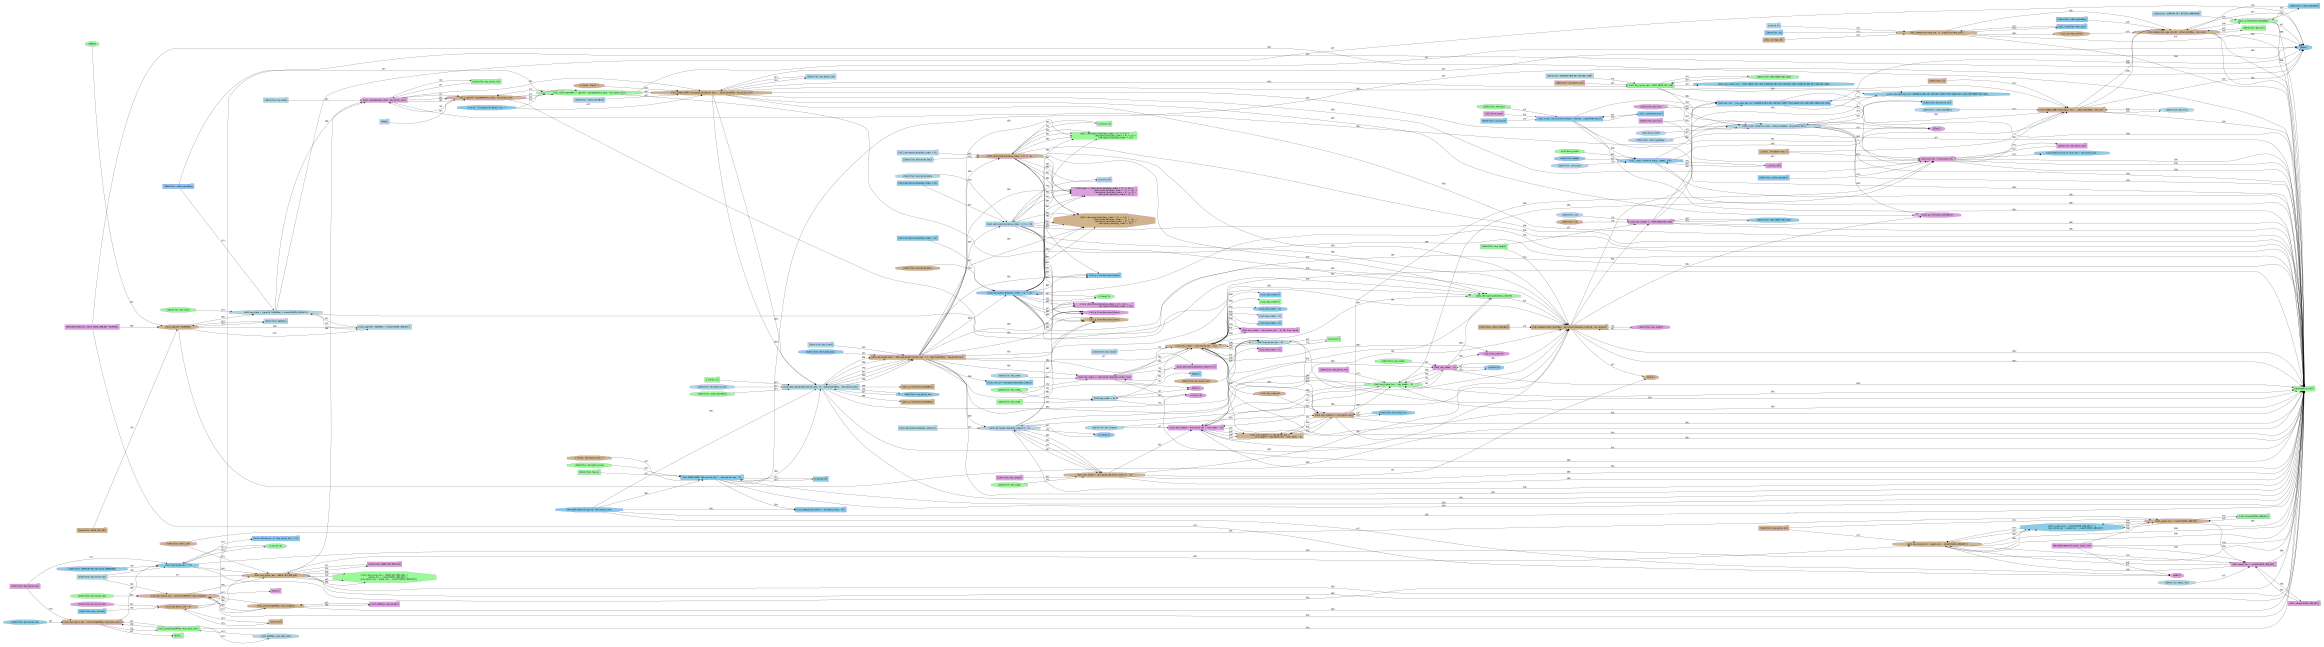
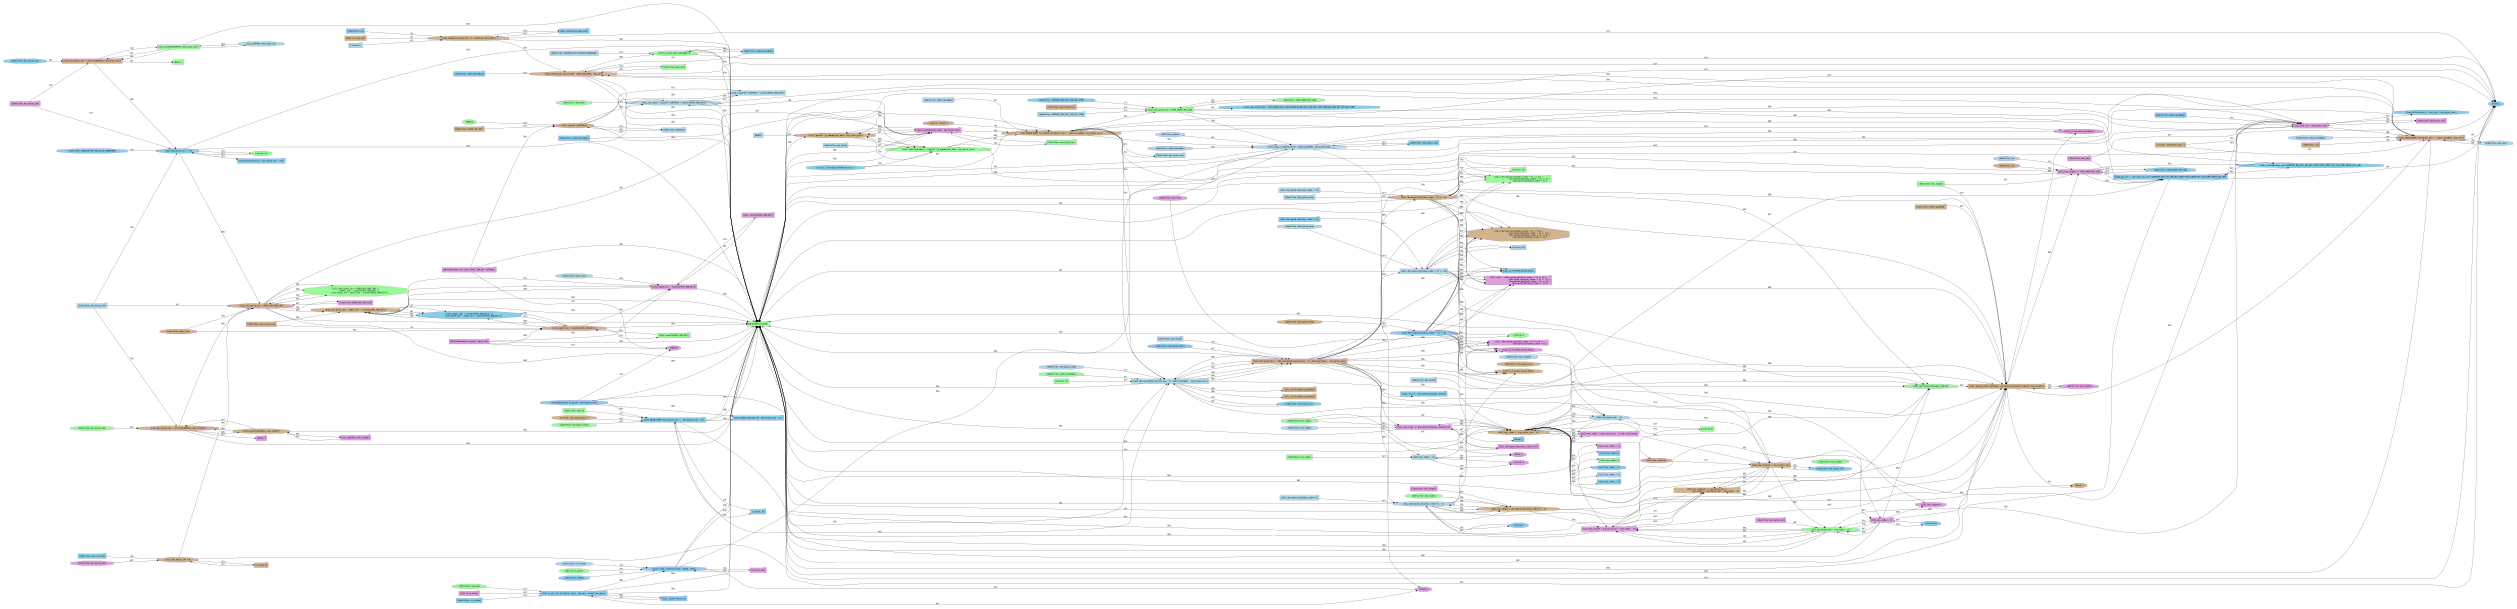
(2072, 34) -> none
none -> (1061, 100)
(918, 238) -> none
(1408, 257) -> (784, 227)
